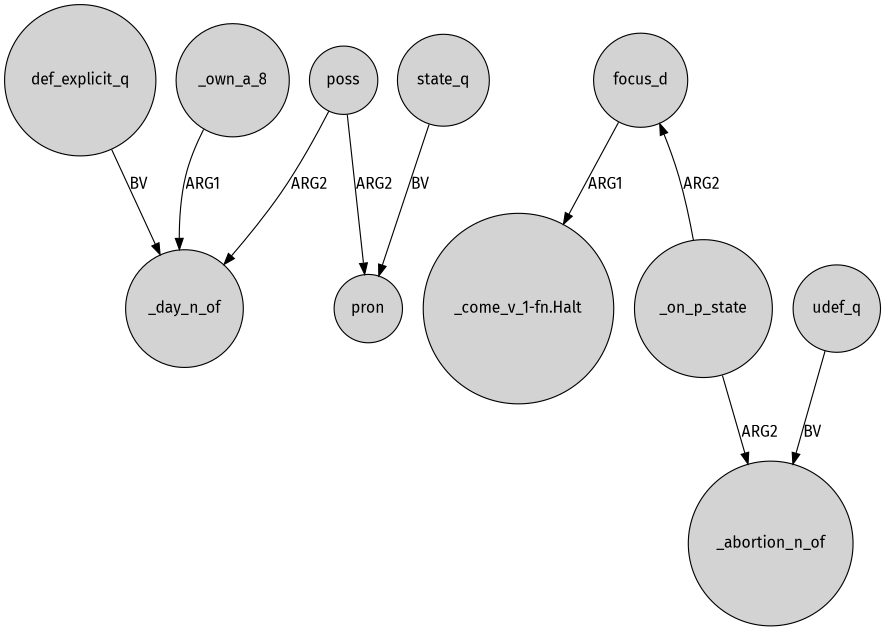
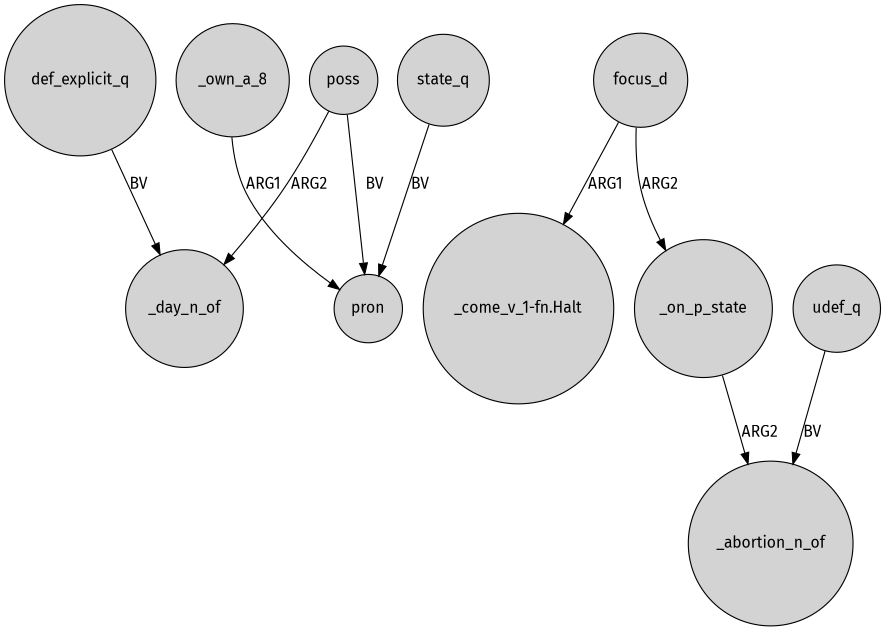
(184, 182) -> (267, 224)
(374, 185) -> (374, 185)
(682, 186) -> (640, 186)
